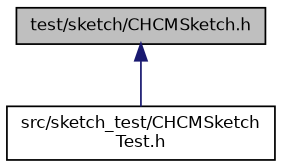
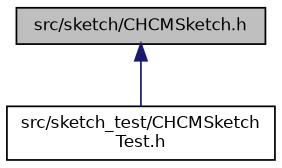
(141, 26) -> (141, 26)
